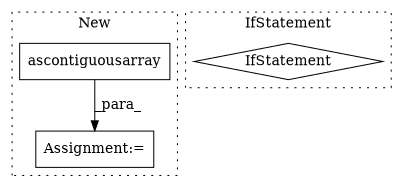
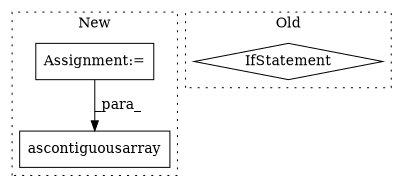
(288, 24) -> (288, 24)
(95, 100) -> (95, 100)
